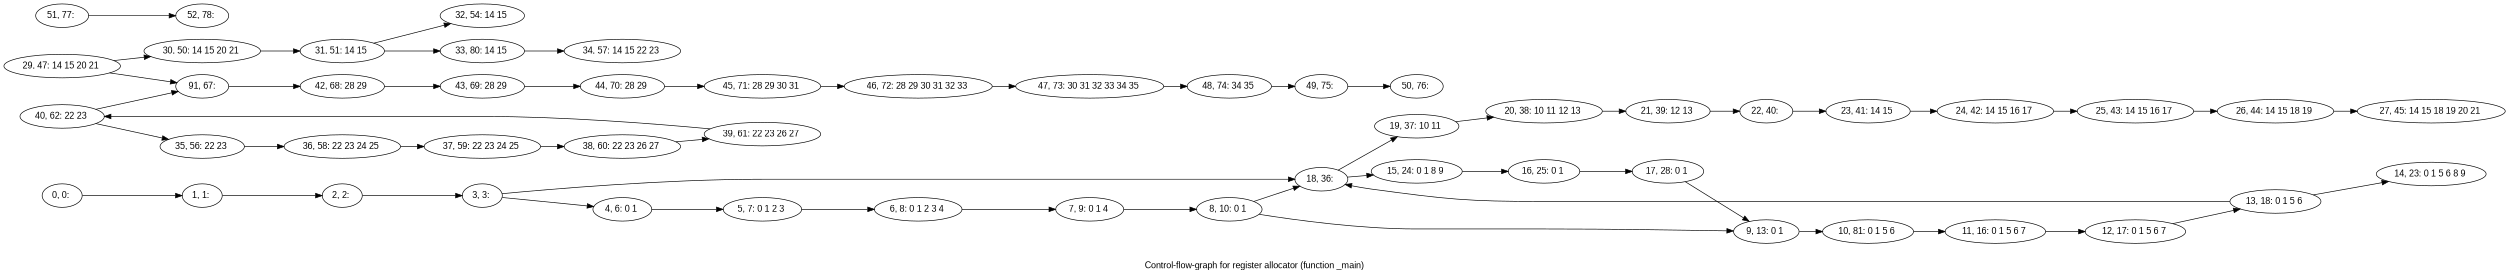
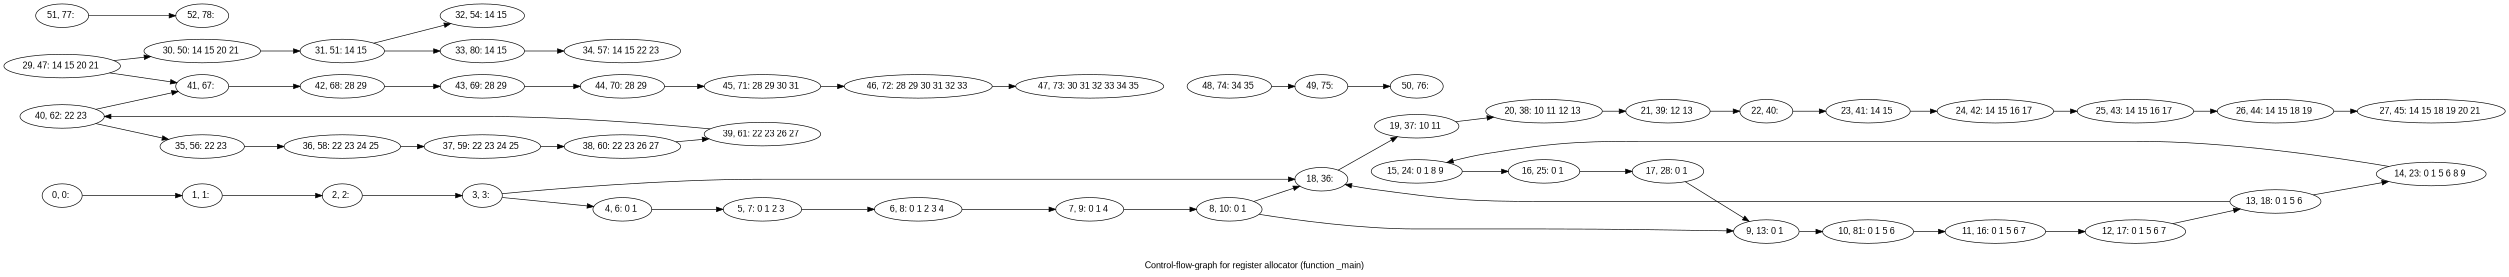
(202, 86) -> (202, 86)
(1172, 86) -> none
(1357, 176) -> (1921, 141)
